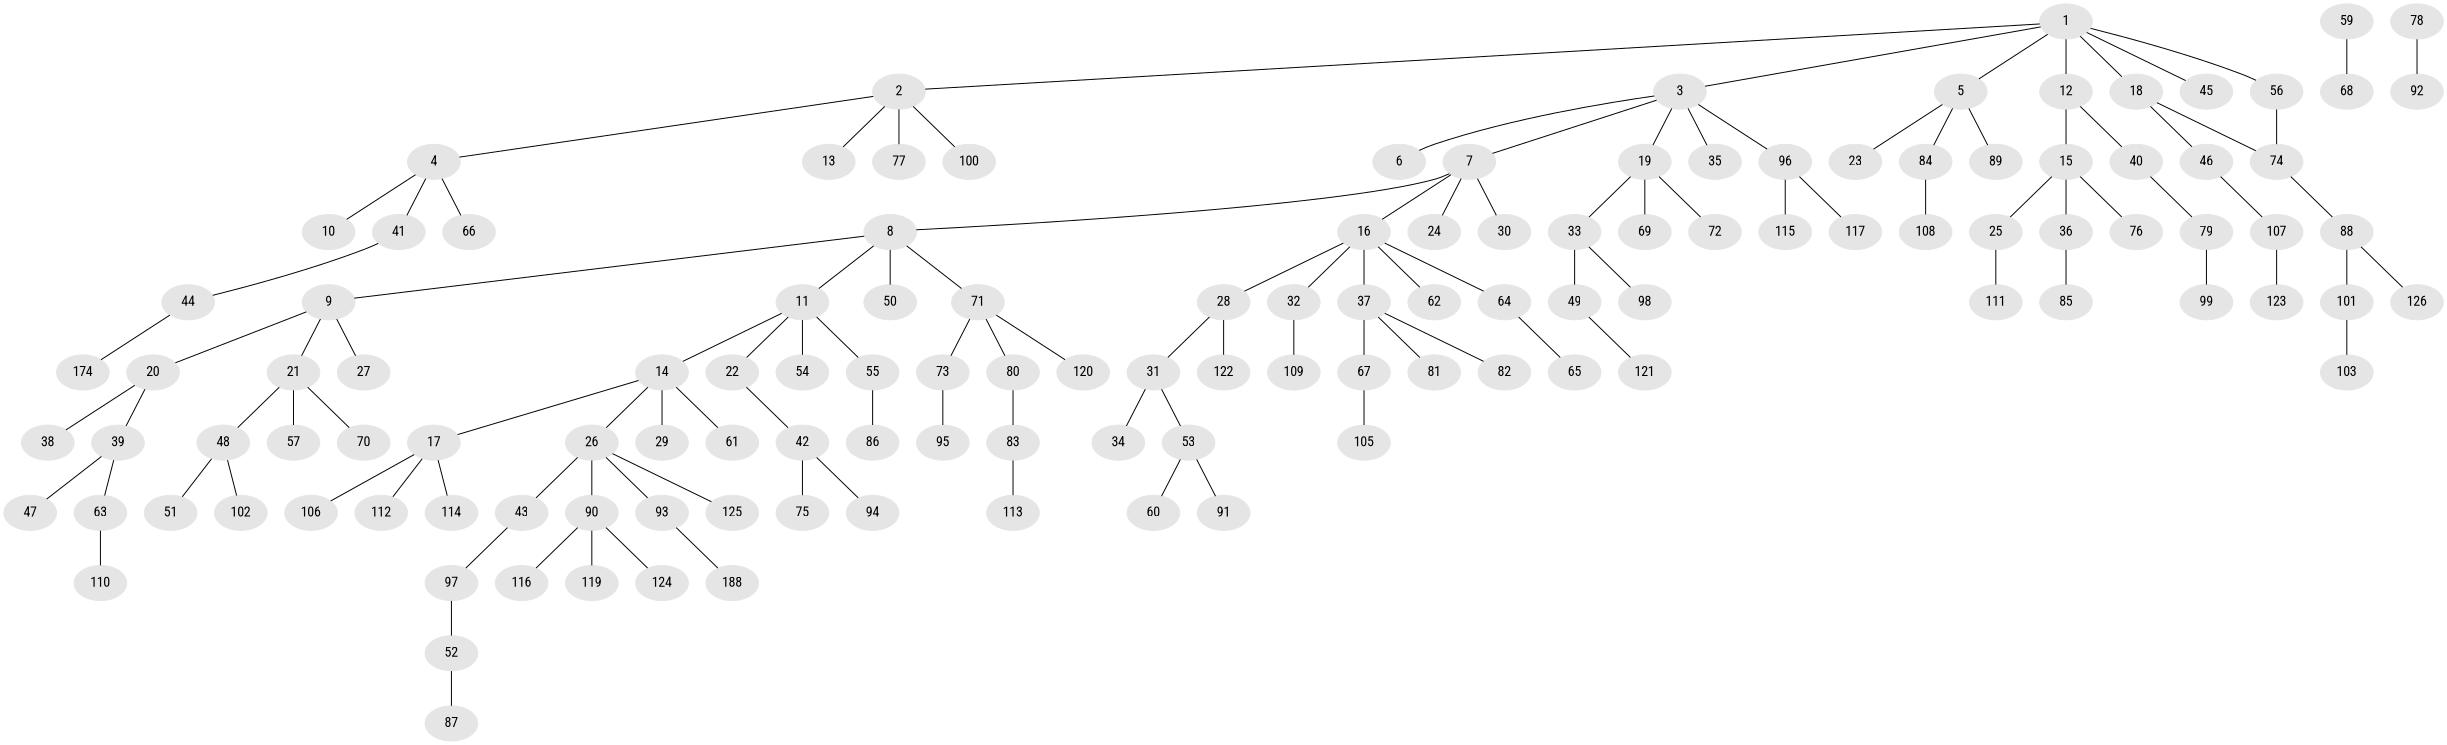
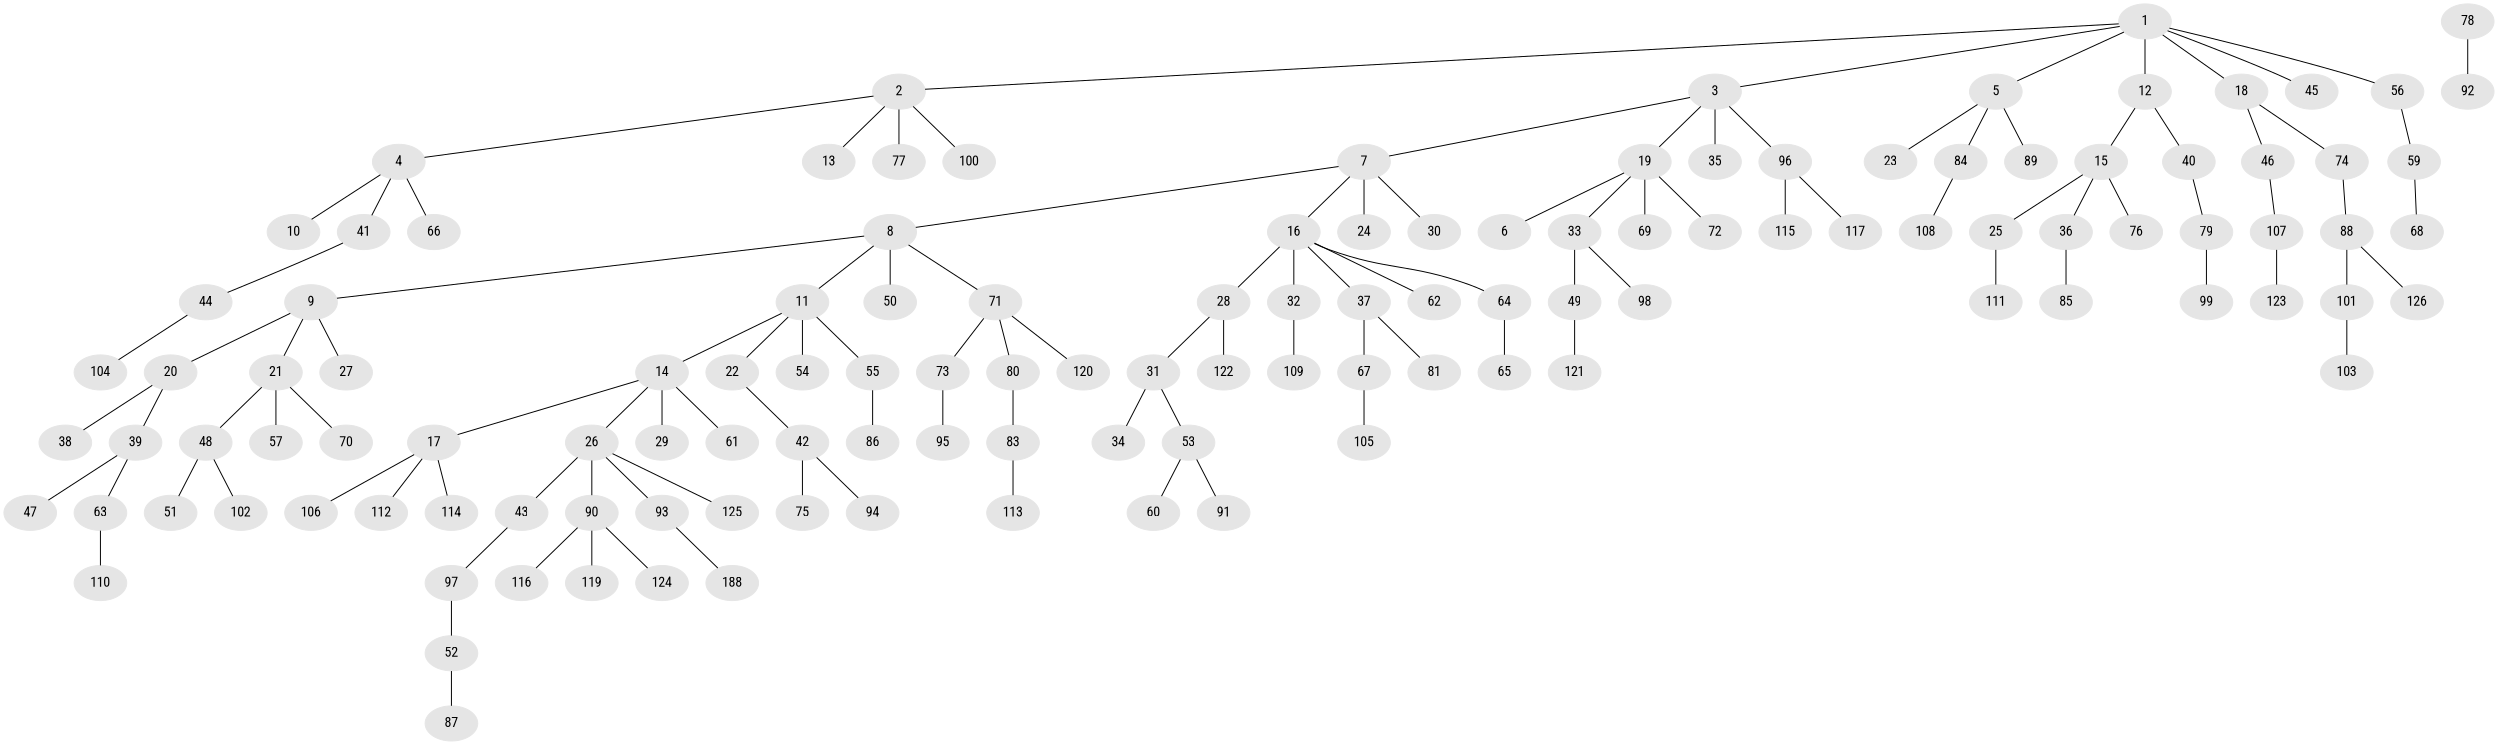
(1535, 117) -> (1575, 197)
(2277, 127) -> (2406, 127)
(83, 372) -> (100, 372)
(1504, 372) -> none
